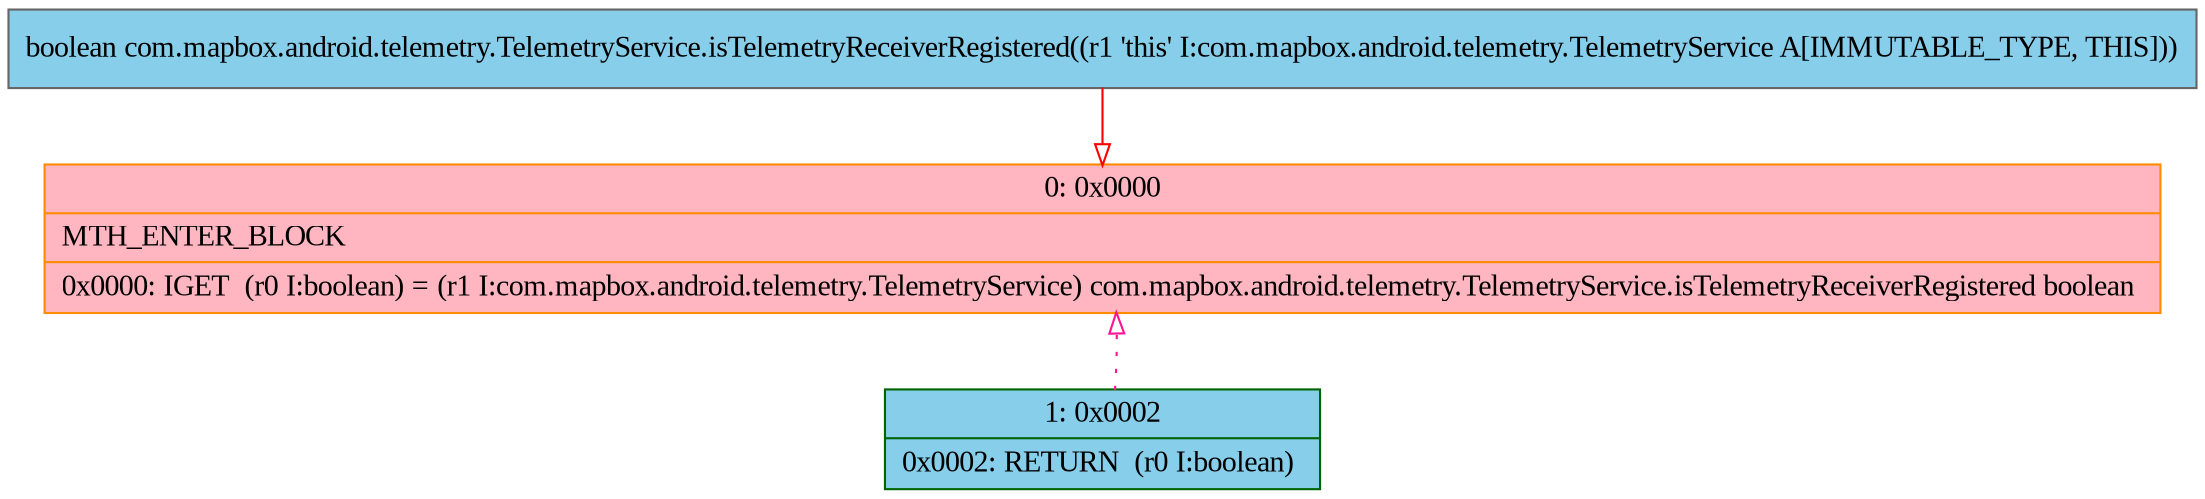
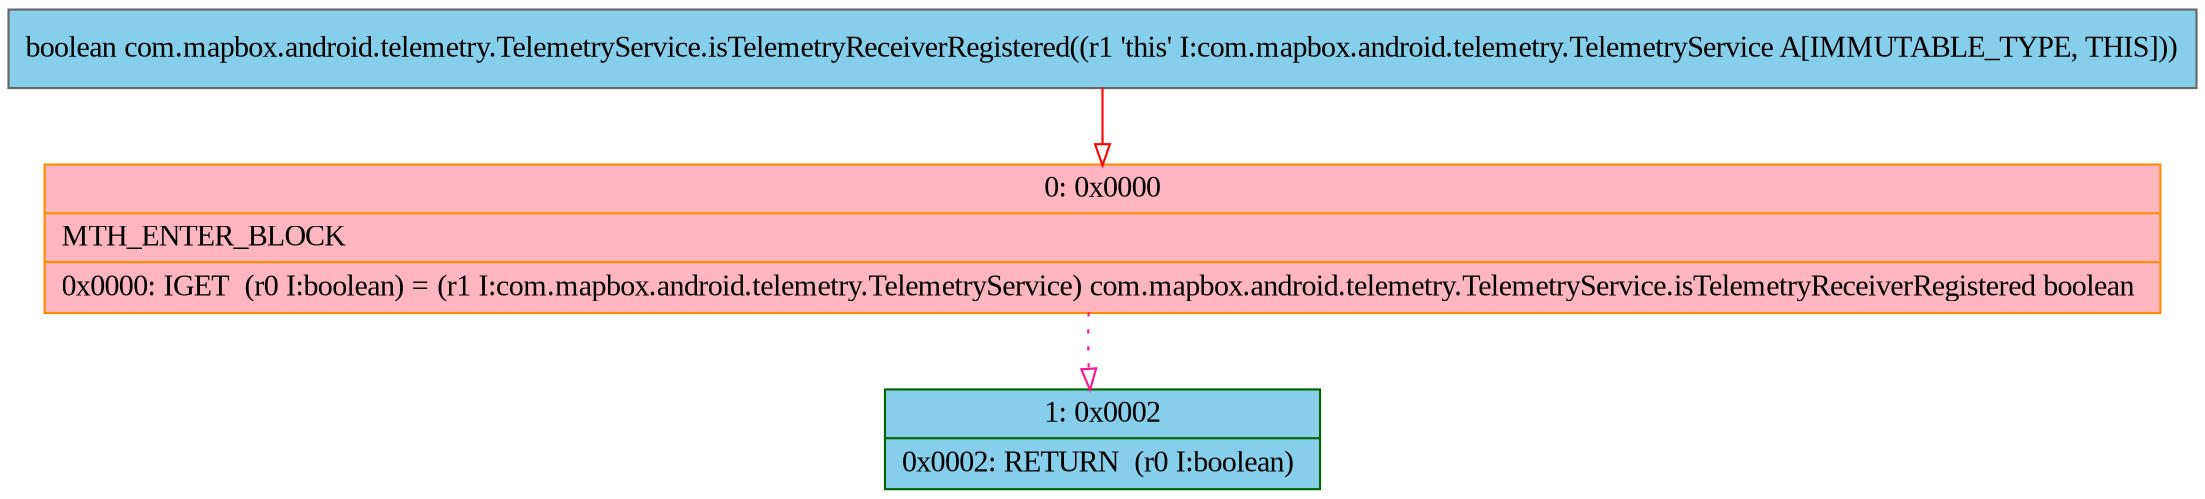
(1116, 362) -> (1088, 340)
